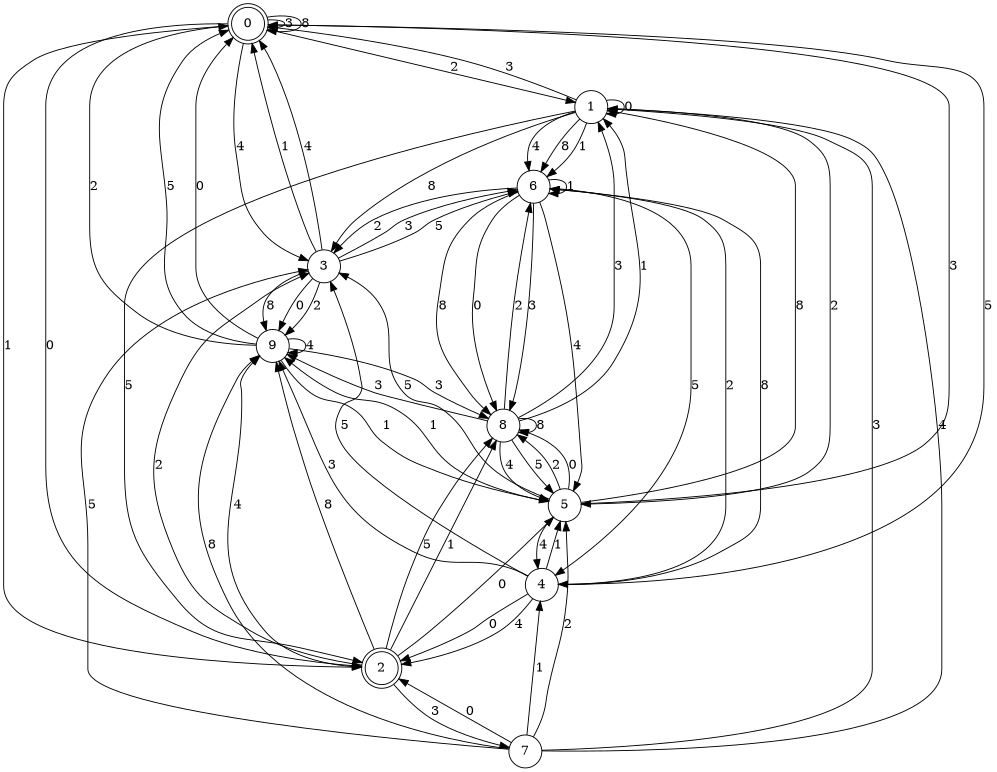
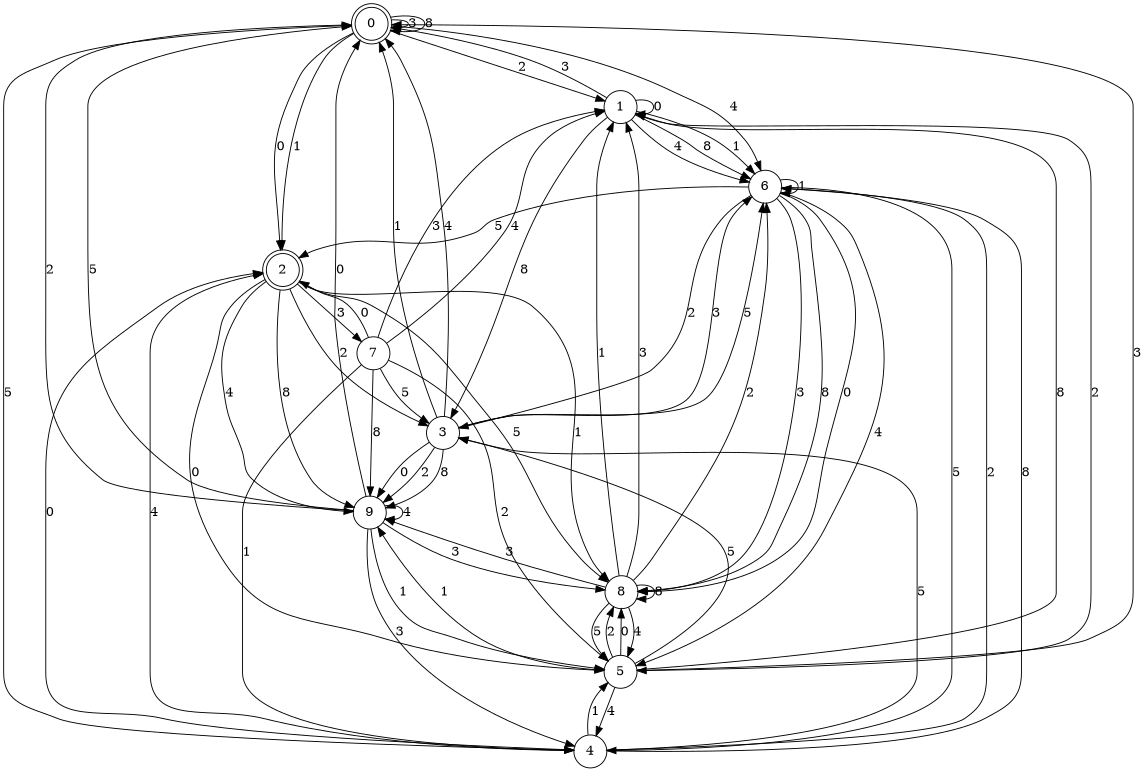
(237, 163) -> (590, 61)
(136, 279) -> (524, 210)
(366, 522) -> (426, 669)
